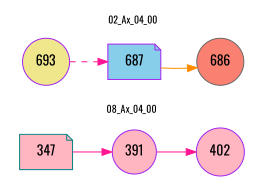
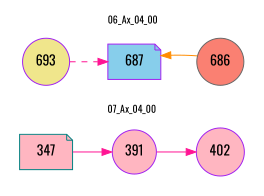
(133, 21) -> (133, 21)
(174, 68) -> (184, 55)
(132, 110) -> (132, 110)
